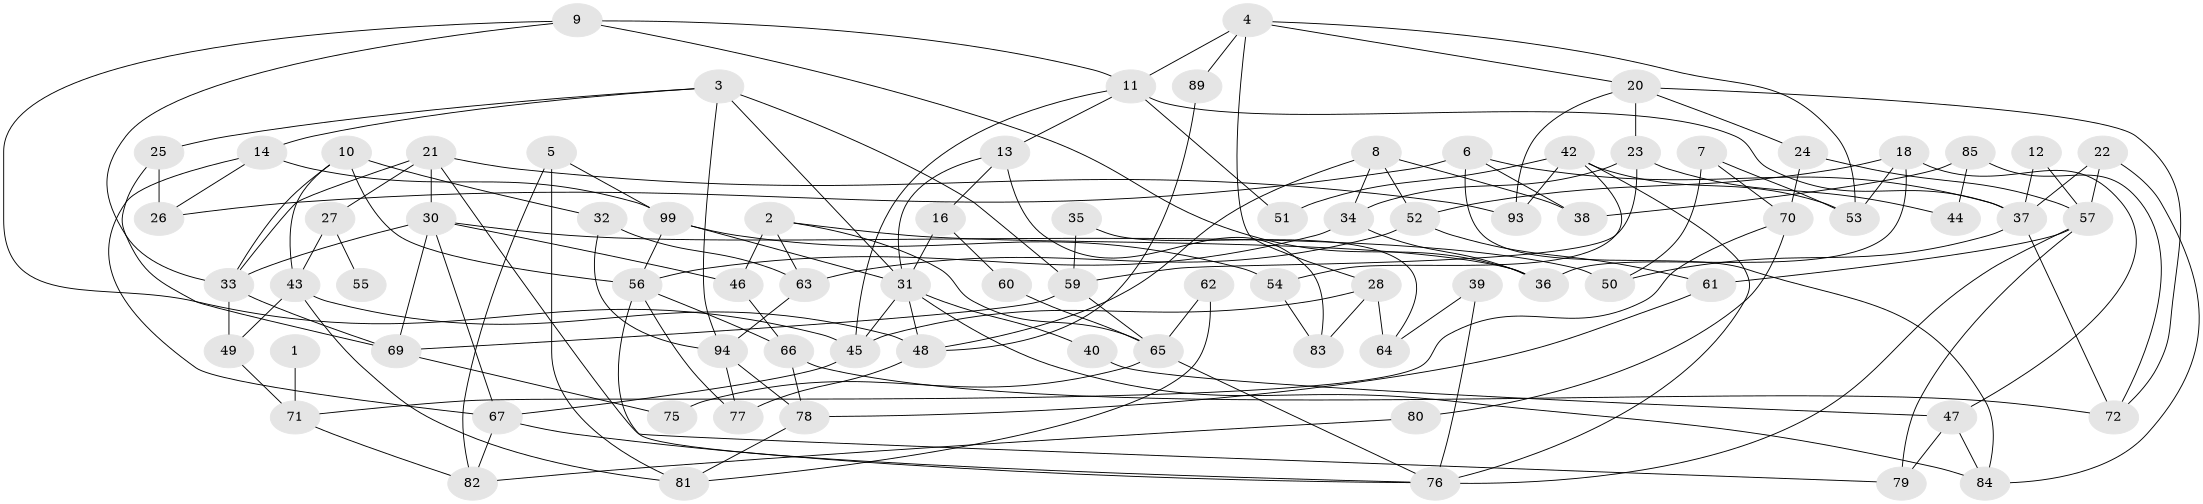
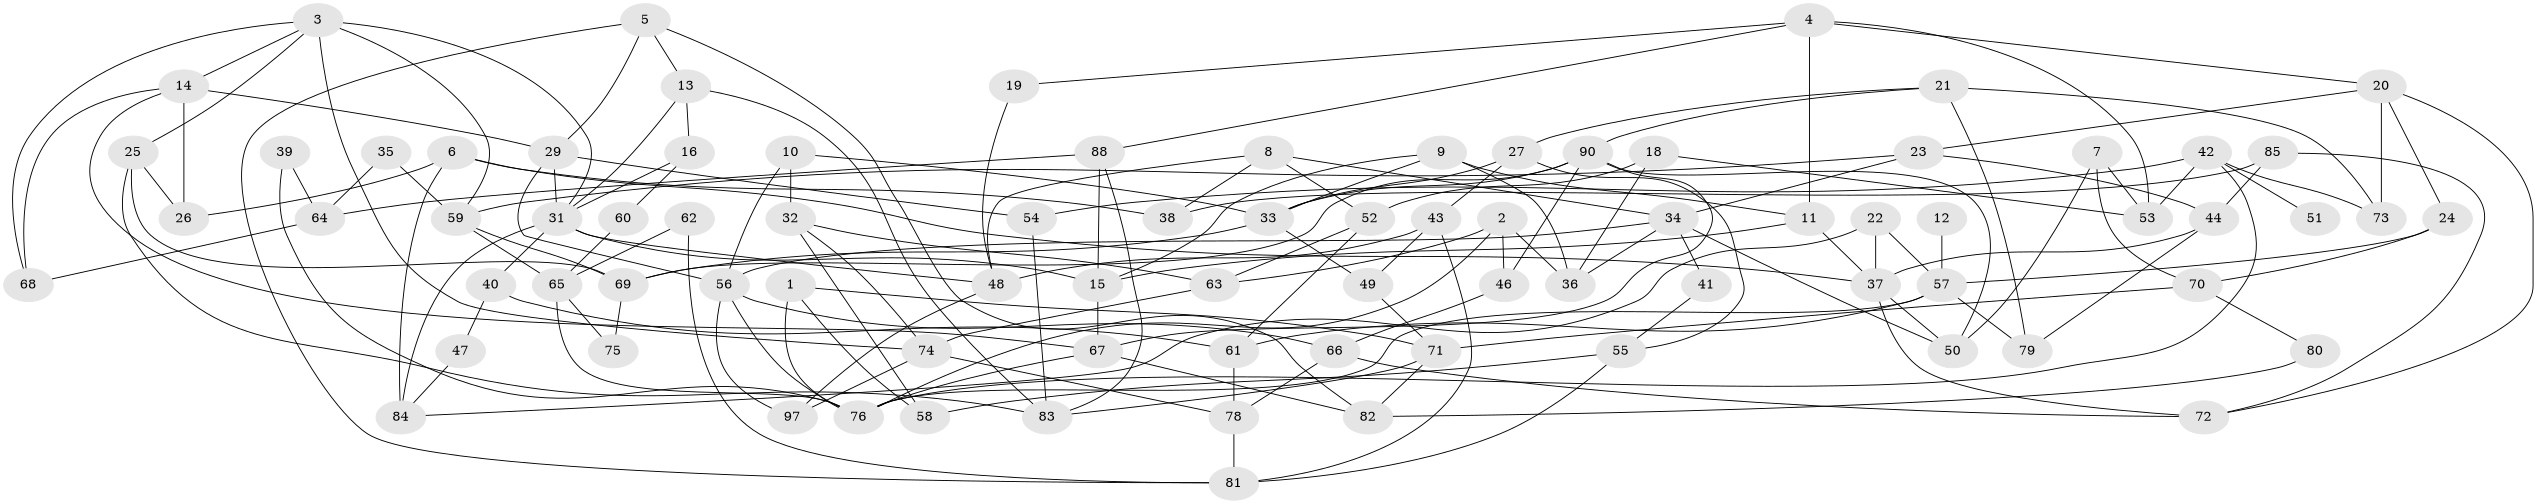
(1197, 86) -> (1014, 86)
(1068, 119) -> (666, 53)
(1207, 153) -> none
(2029, 186) -> (2052, 252)
(311, 196) -> (1392, 185)
(293, 216) -> none
(431, 219) -> (1588, 153)
(668, 219) -> (554, 153)
(1516, 219) -> (2381, 219)
(2135, 236) -> none
none -> (29, 285)
(1376, 285) -> (1100, 153)
none -> (1706, 285)
none -> (1812, 287)
(962, 293) -> (1061, 336)
none -> (859, 331)
(723, 351) -> (927, 351)
(855, 351) -> (1098, 285)
none -> (792, 365)
none -> (522, 386)
none -> (1228, 396)
(738, 417) -> (793, 417)
none -> (925, 417)
(1927, 451) -> (2121, 285)
none -> (1443, 453)
